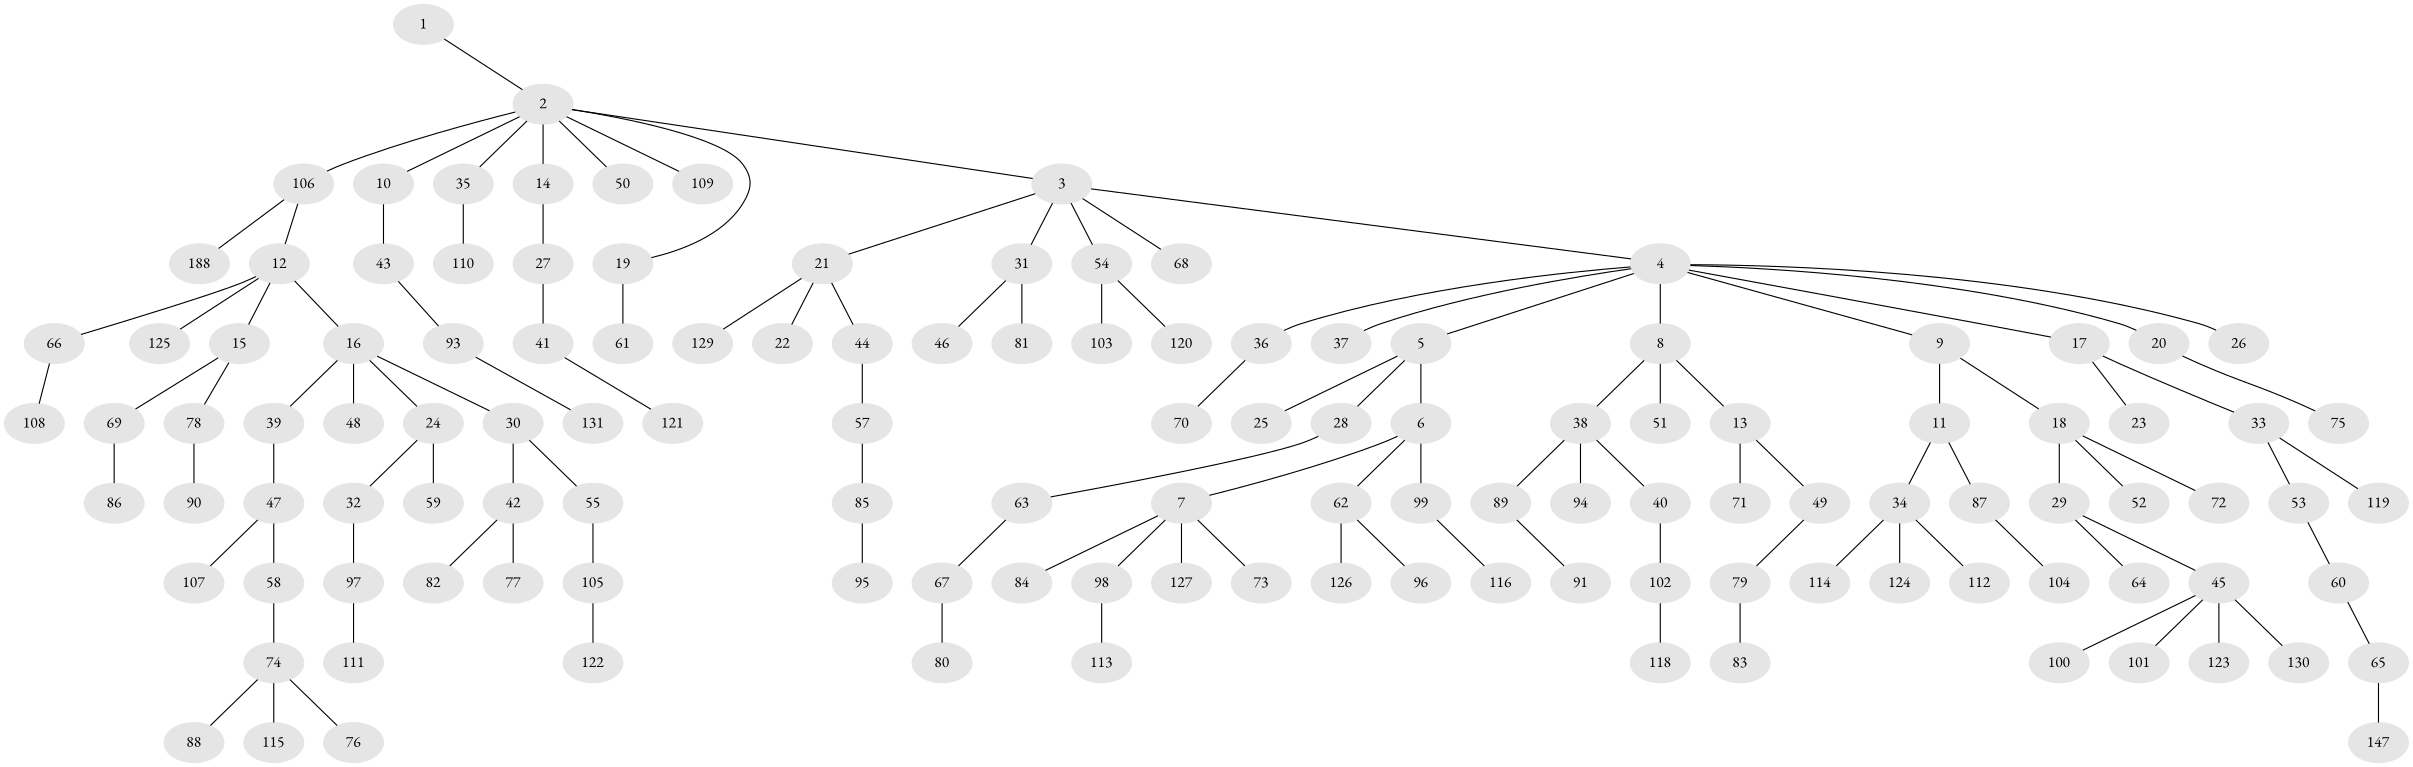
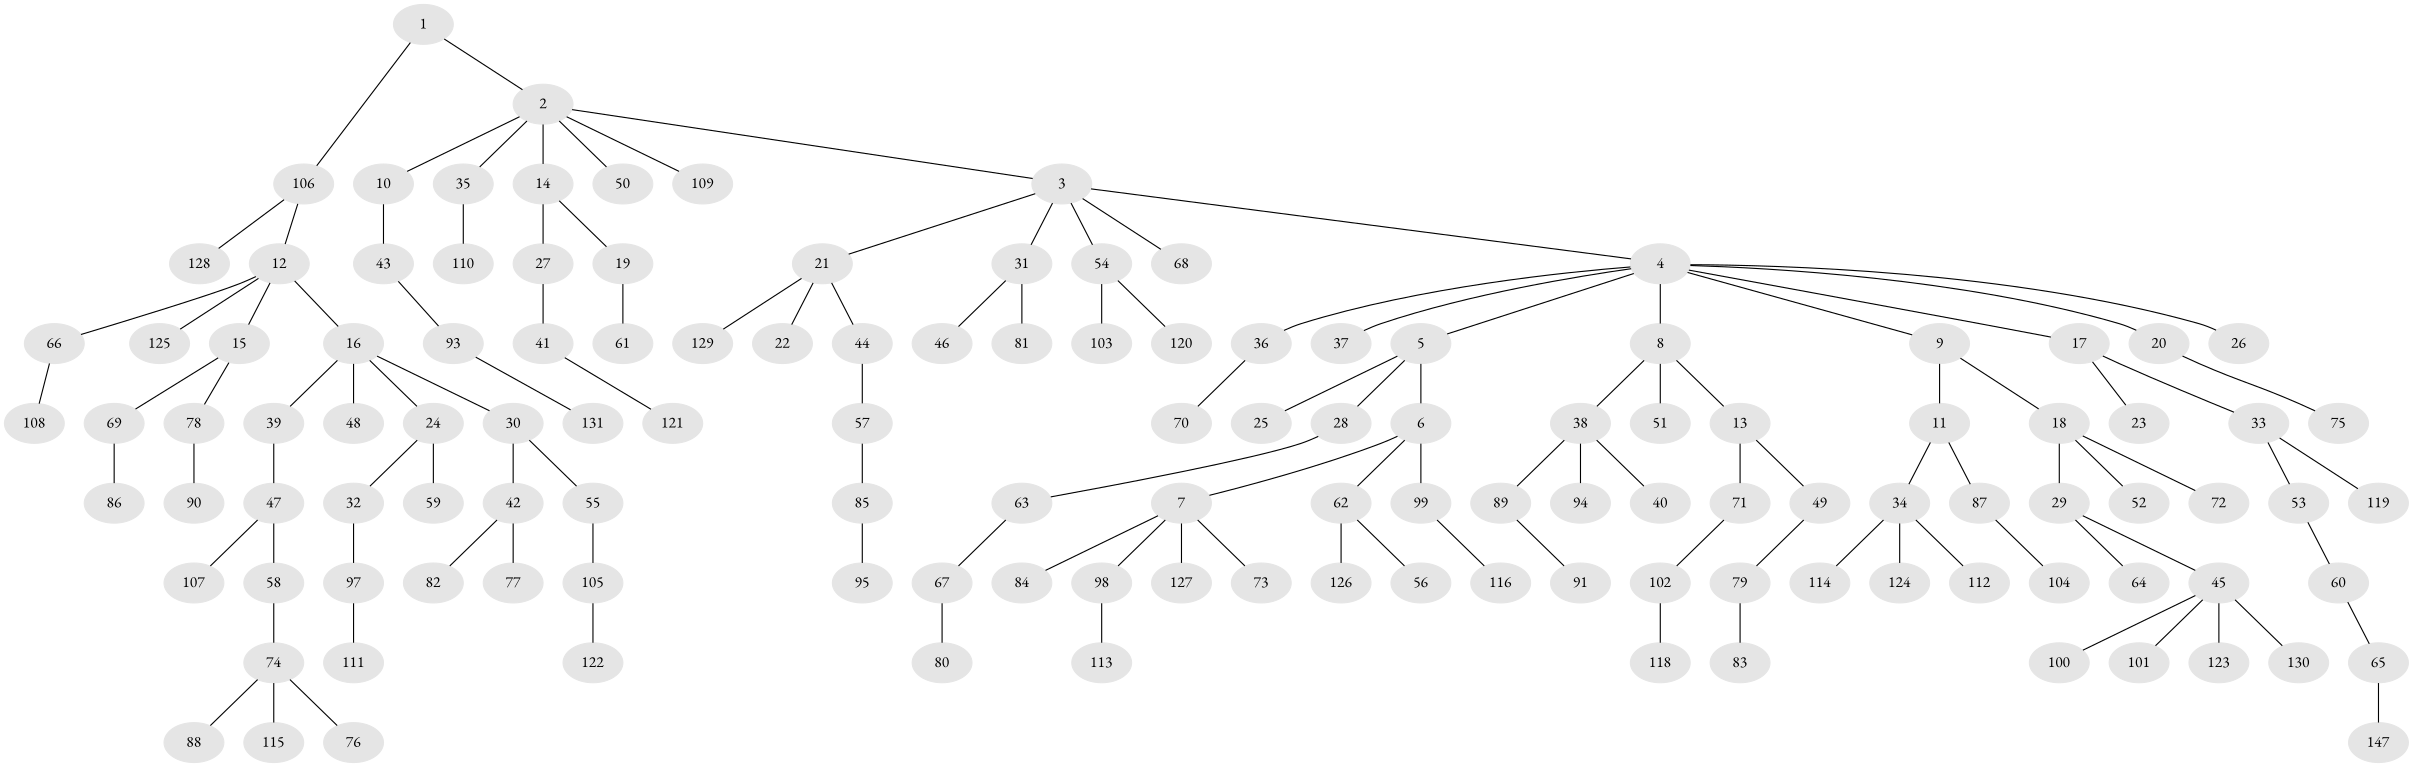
(420, 138) -> (364, 104)
(731, 154) -> (583, 224)
(200, 264) -> (200, 264)
(1660, 543) -> (1700, 543)
(1421, 583) -> (1421, 583)
